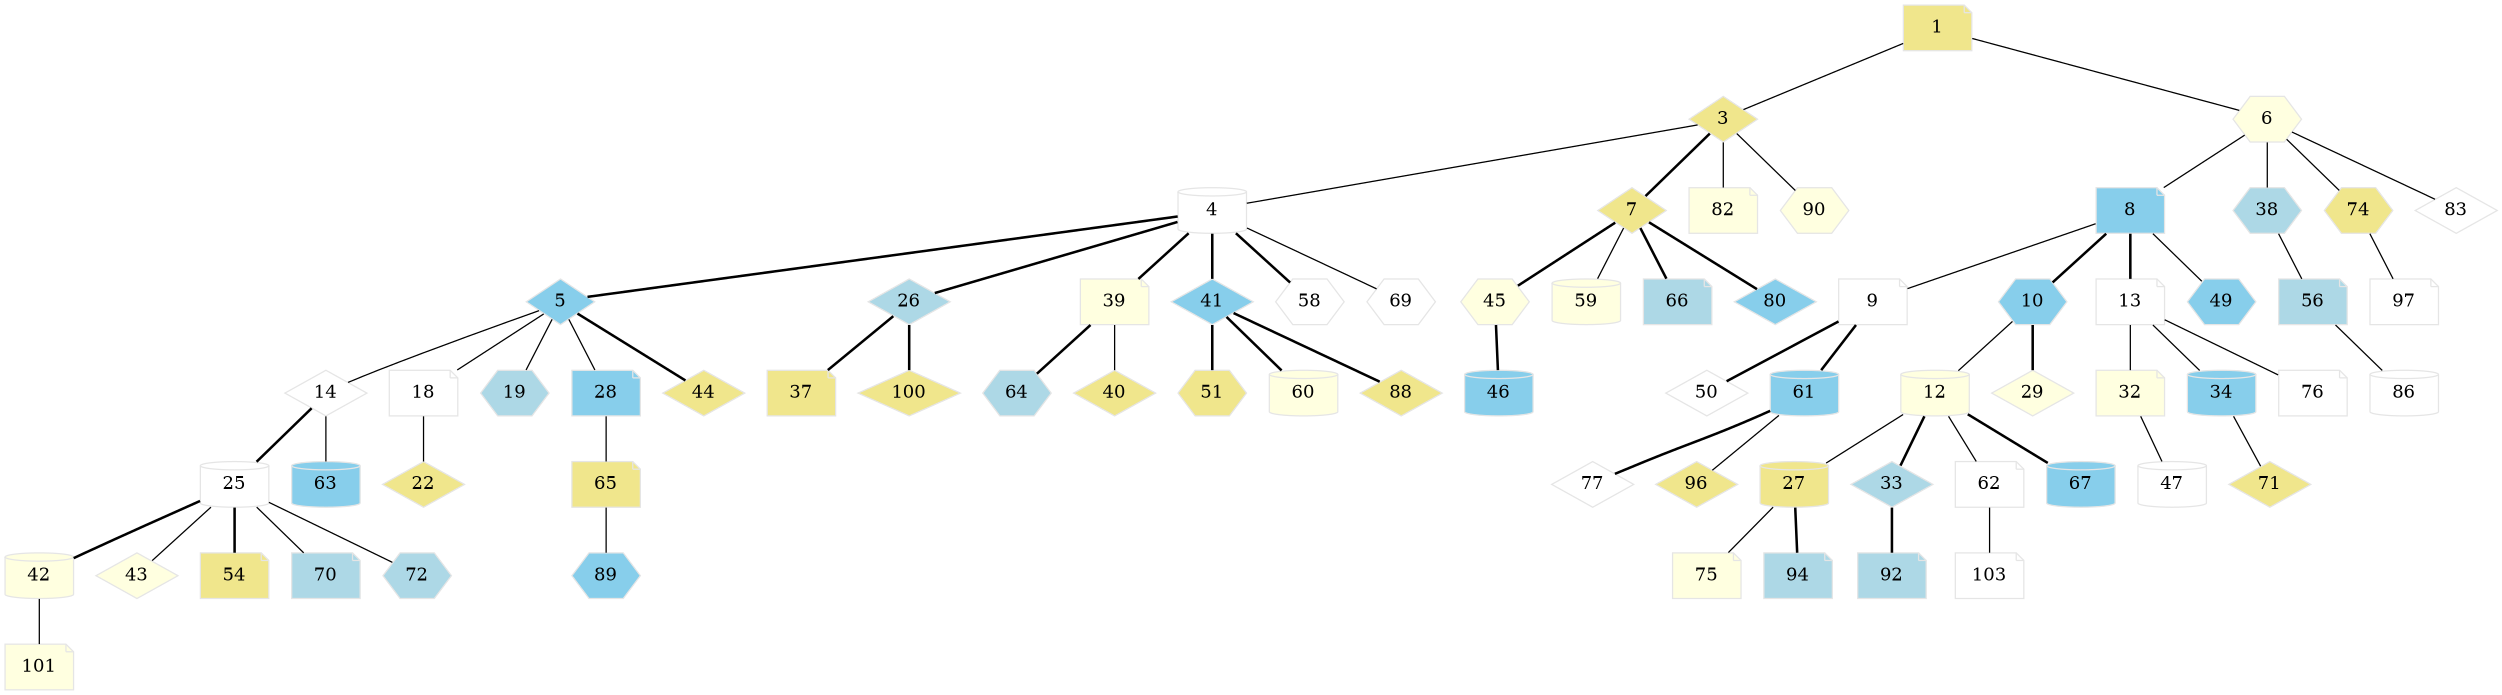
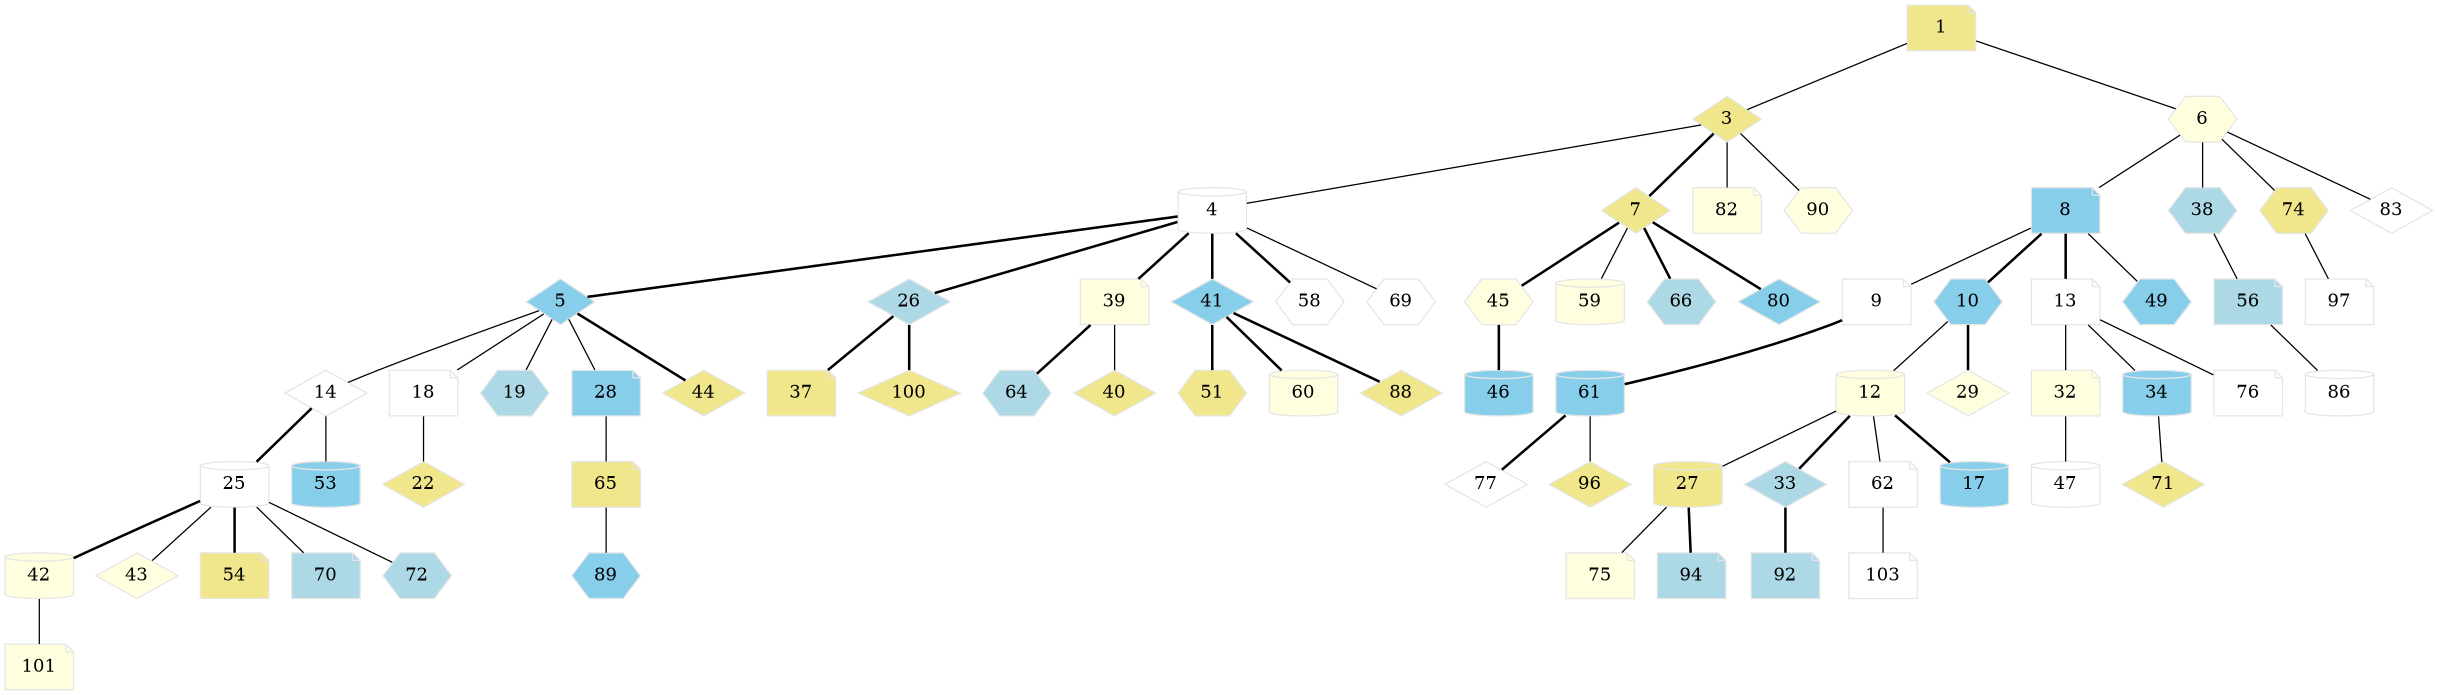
(1678, 302) -> (1681, 302)
(1707, 393) -> none
(326, 484) -> (326, 484)
(2081, 484) -> (1974, 484)
